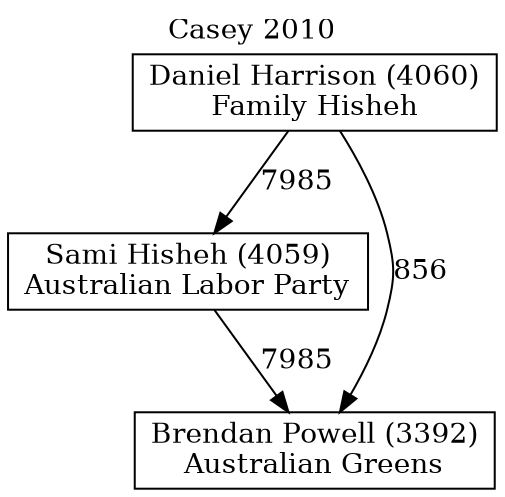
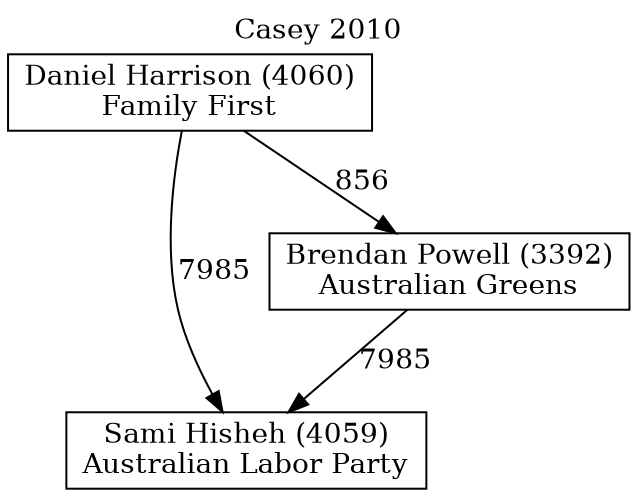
(315, 93) -> (190, 93)
(245, 353) -> (356, 354)
